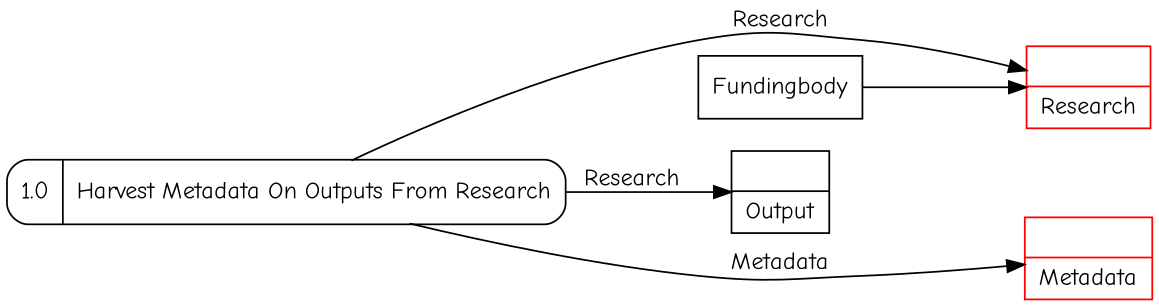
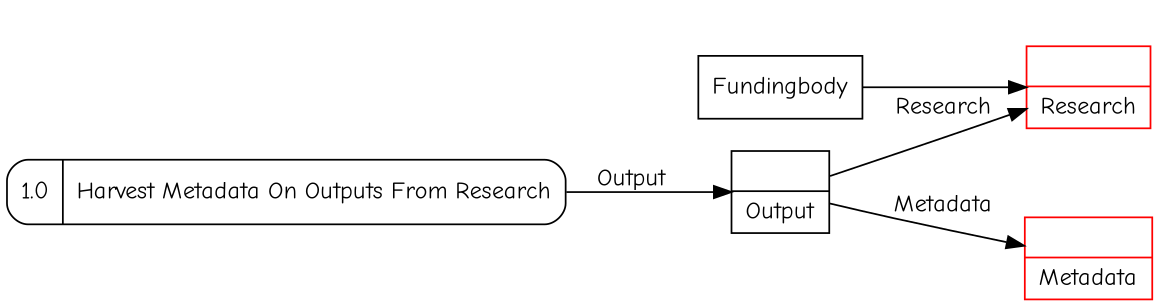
(672, 46) -> (920, 146)
(632, 179) -> (632, 179)
(706, 277) -> (918, 223)
